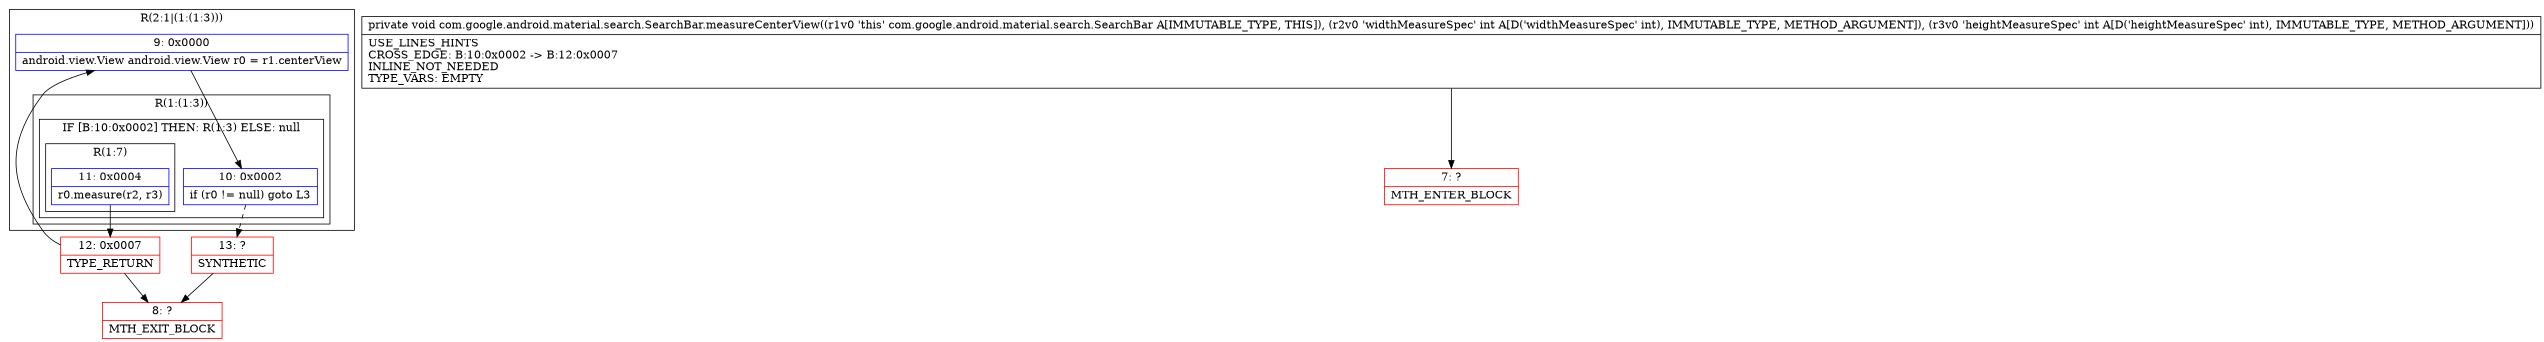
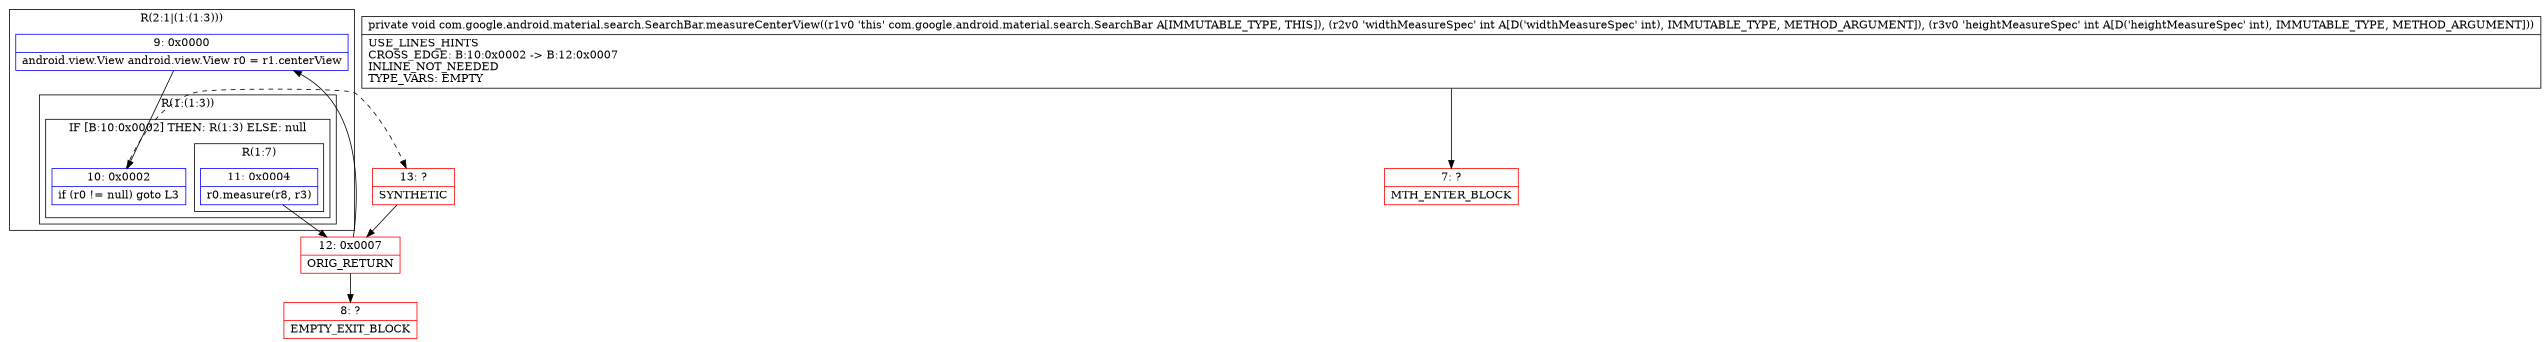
(110, 195) -> (259, 195)
(110, 264) -> (350, 264)
(200, 285) -> (385, 218)
(162, 329) -> (350, 329)
